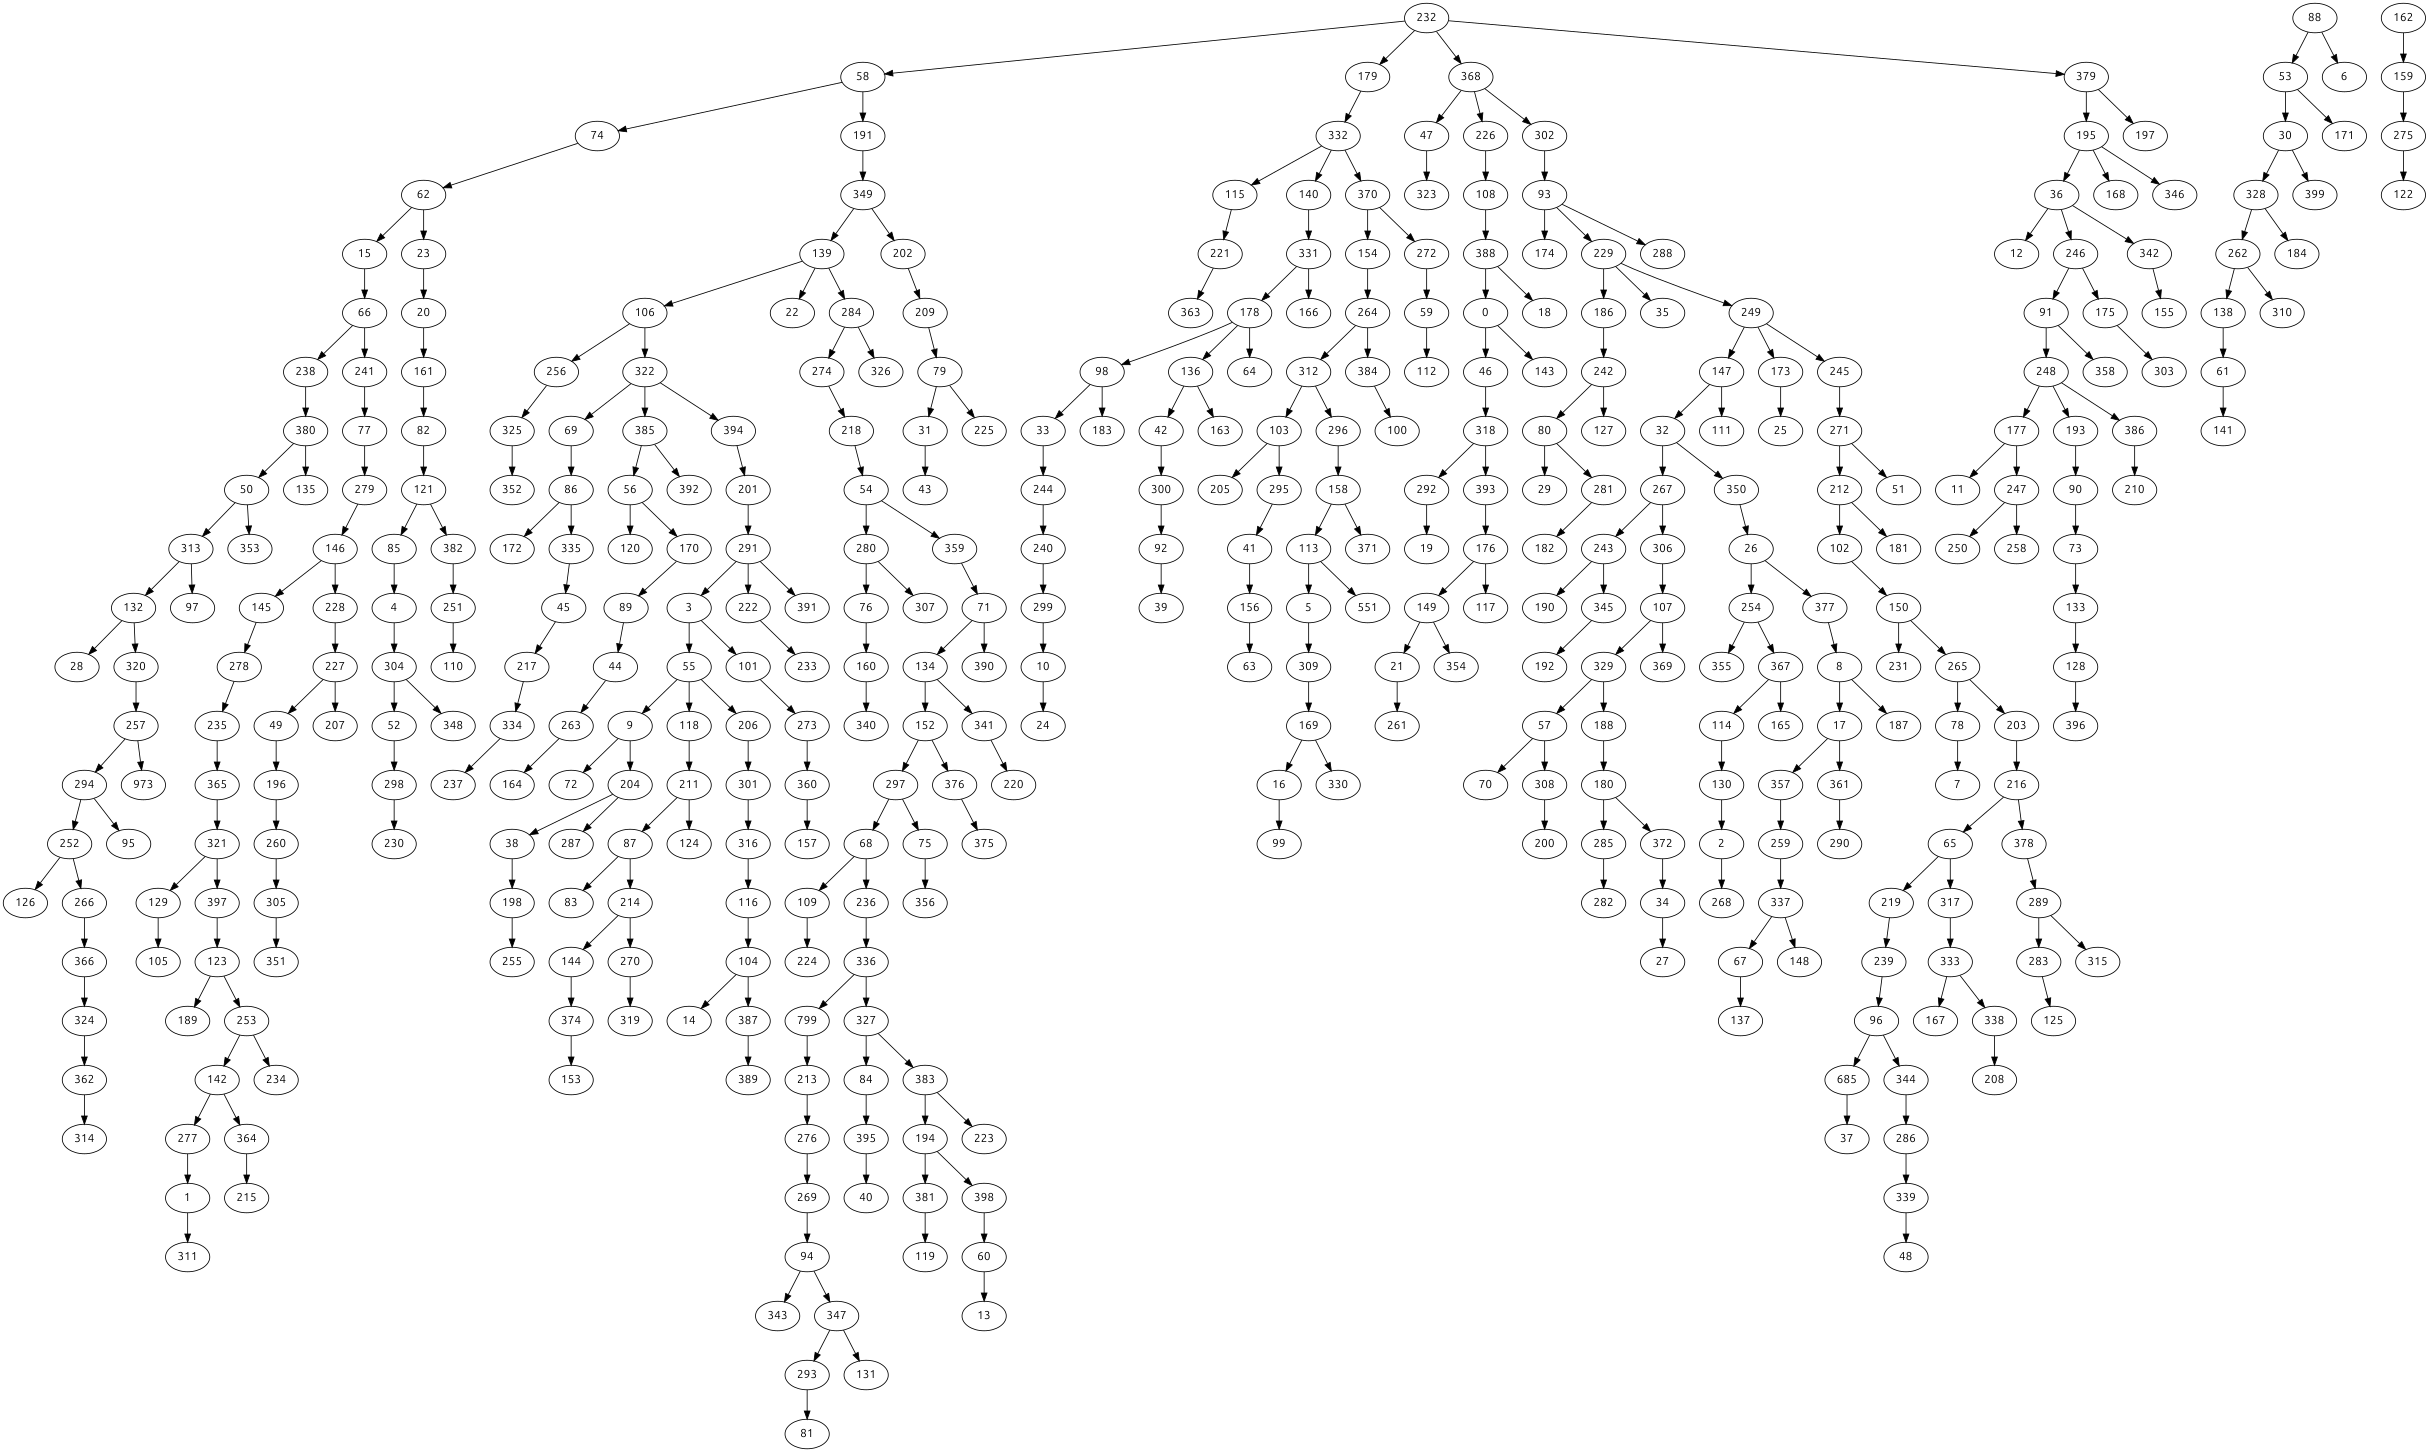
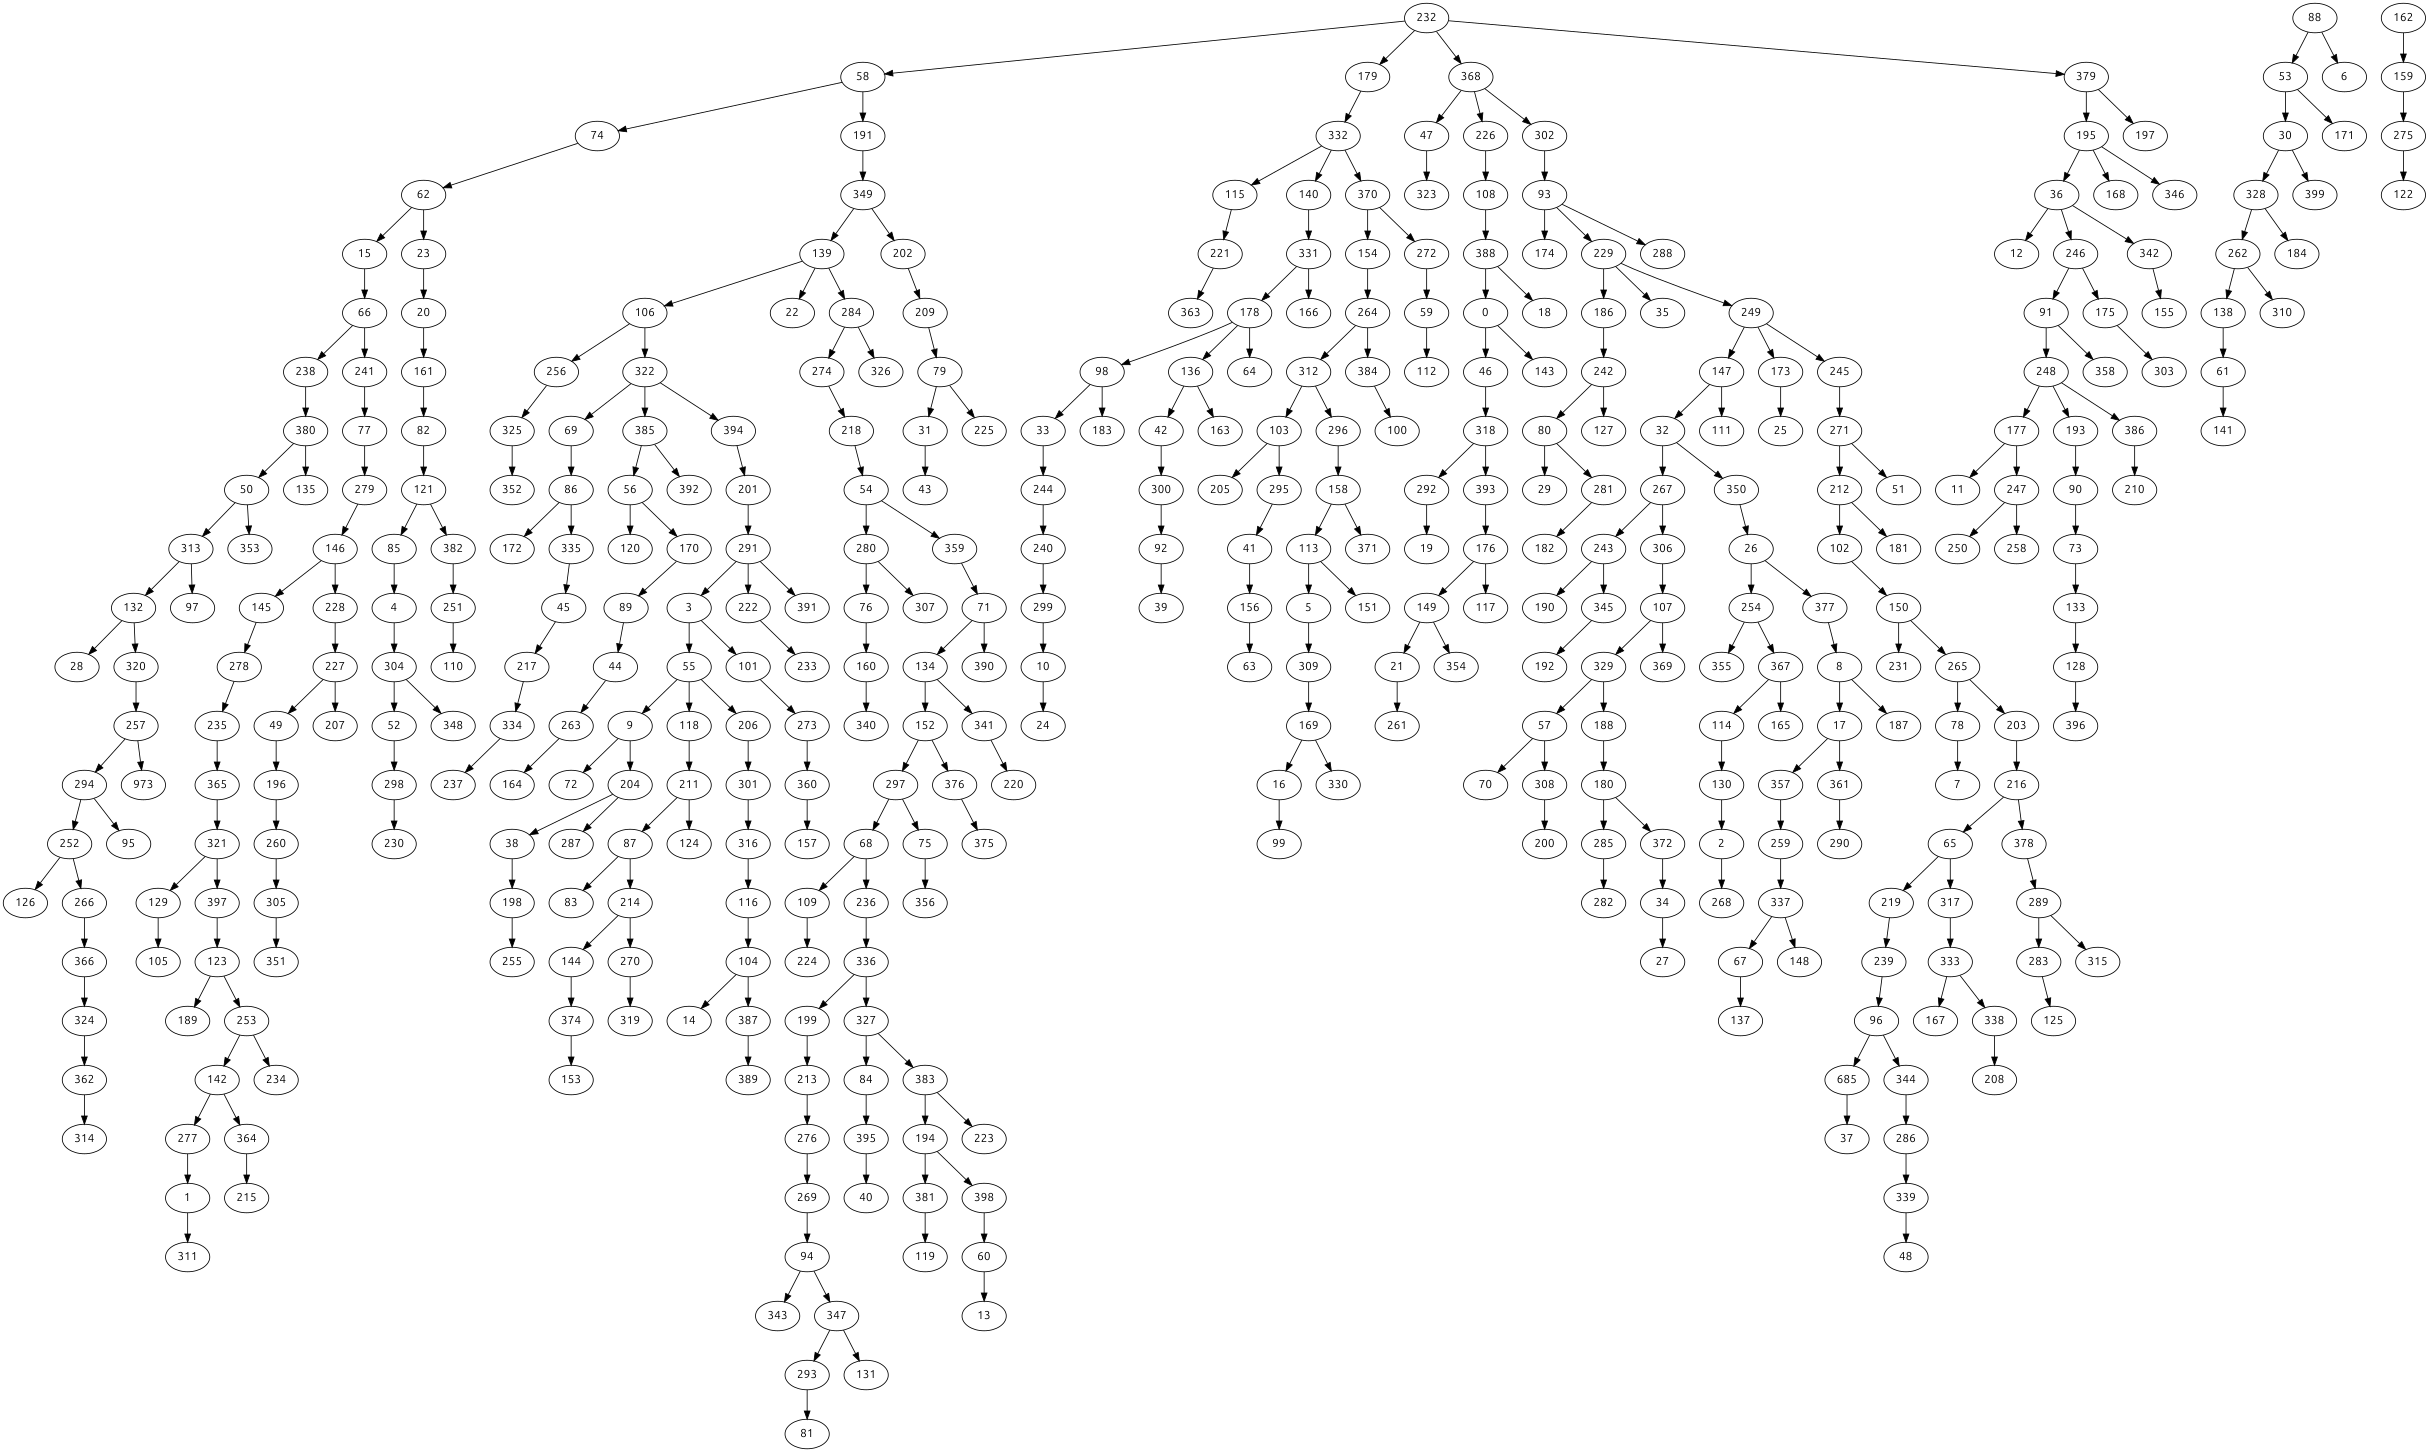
(1368, 608) -> (1368, 608)
(807, 1021) -> (807, 1021)
